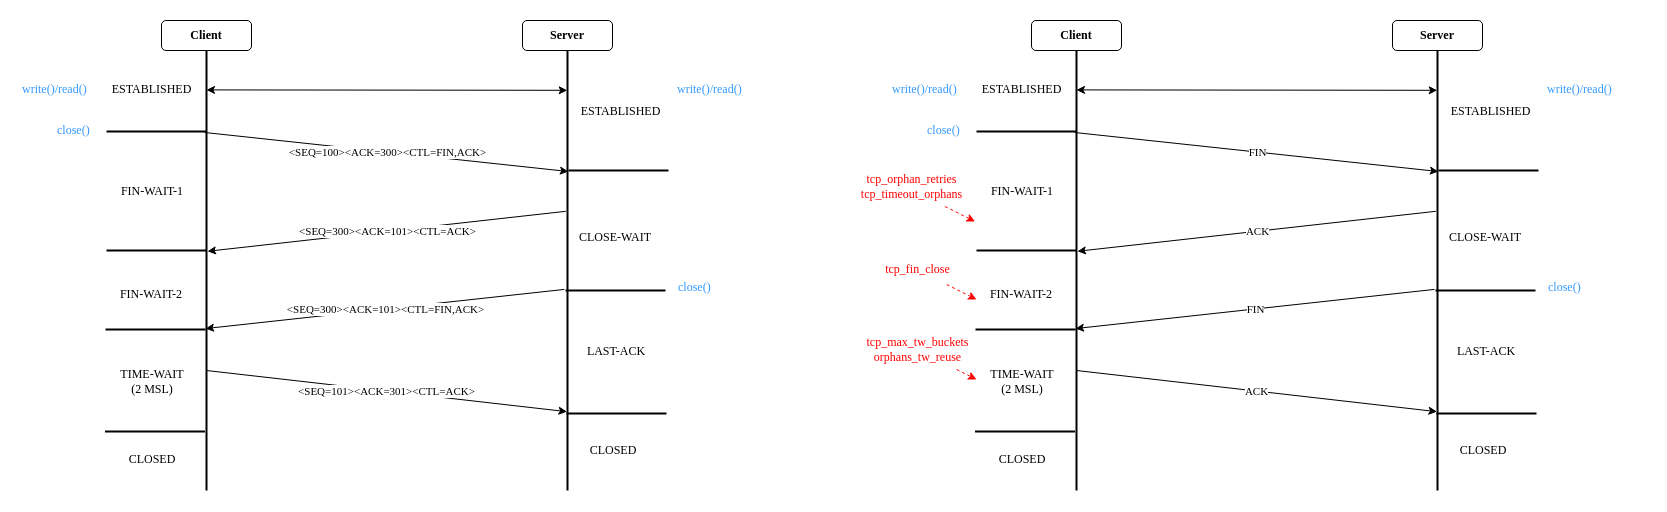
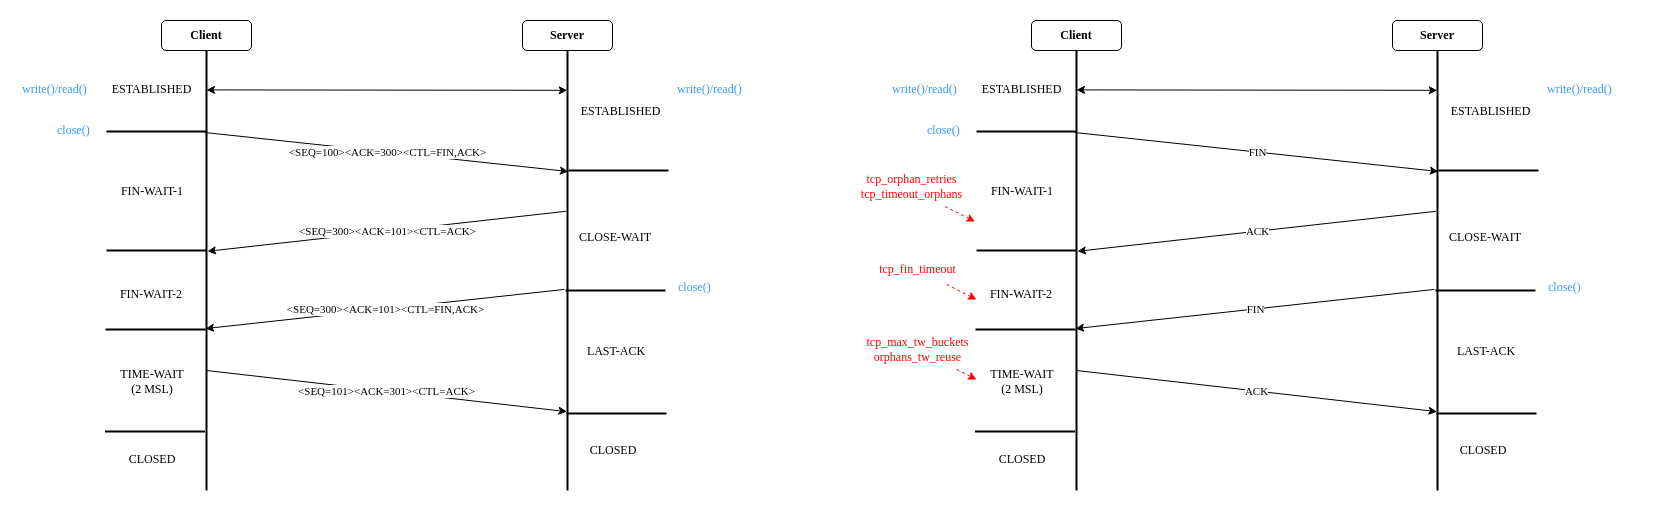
(918, 270) -> (918, 270)
